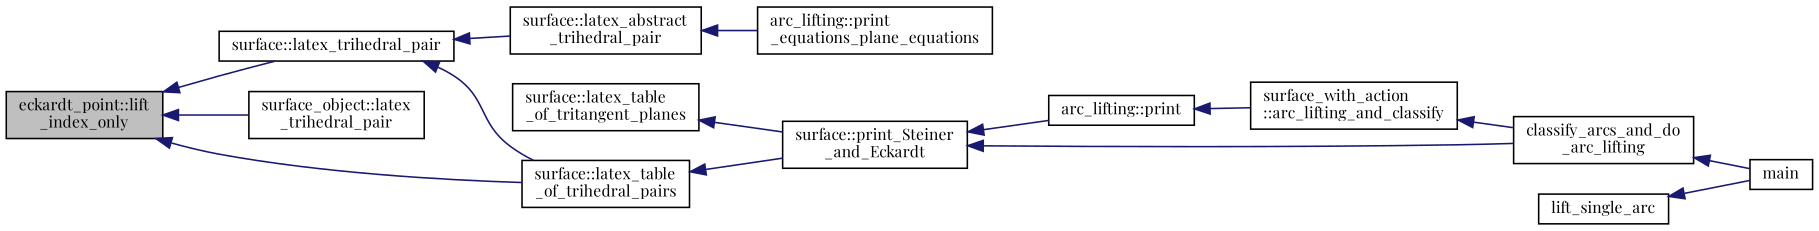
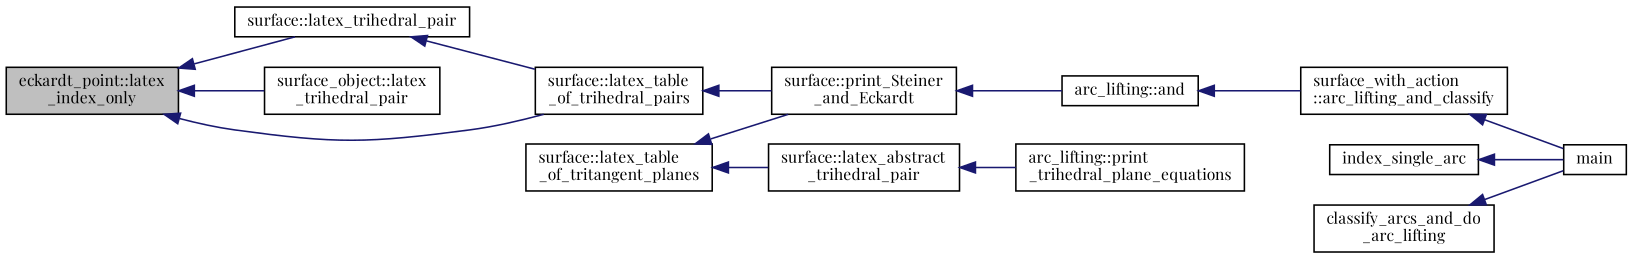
(875, 31) -> (1130, 167)
(490, 37) -> (748, 167)
(1122, 110) -> (1130, 91)
(85, 115) -> (92, 91)
(1493, 125) -> (1524, 134)
(1248, 147) -> none
(1604, 209) -> (1404, 160)
